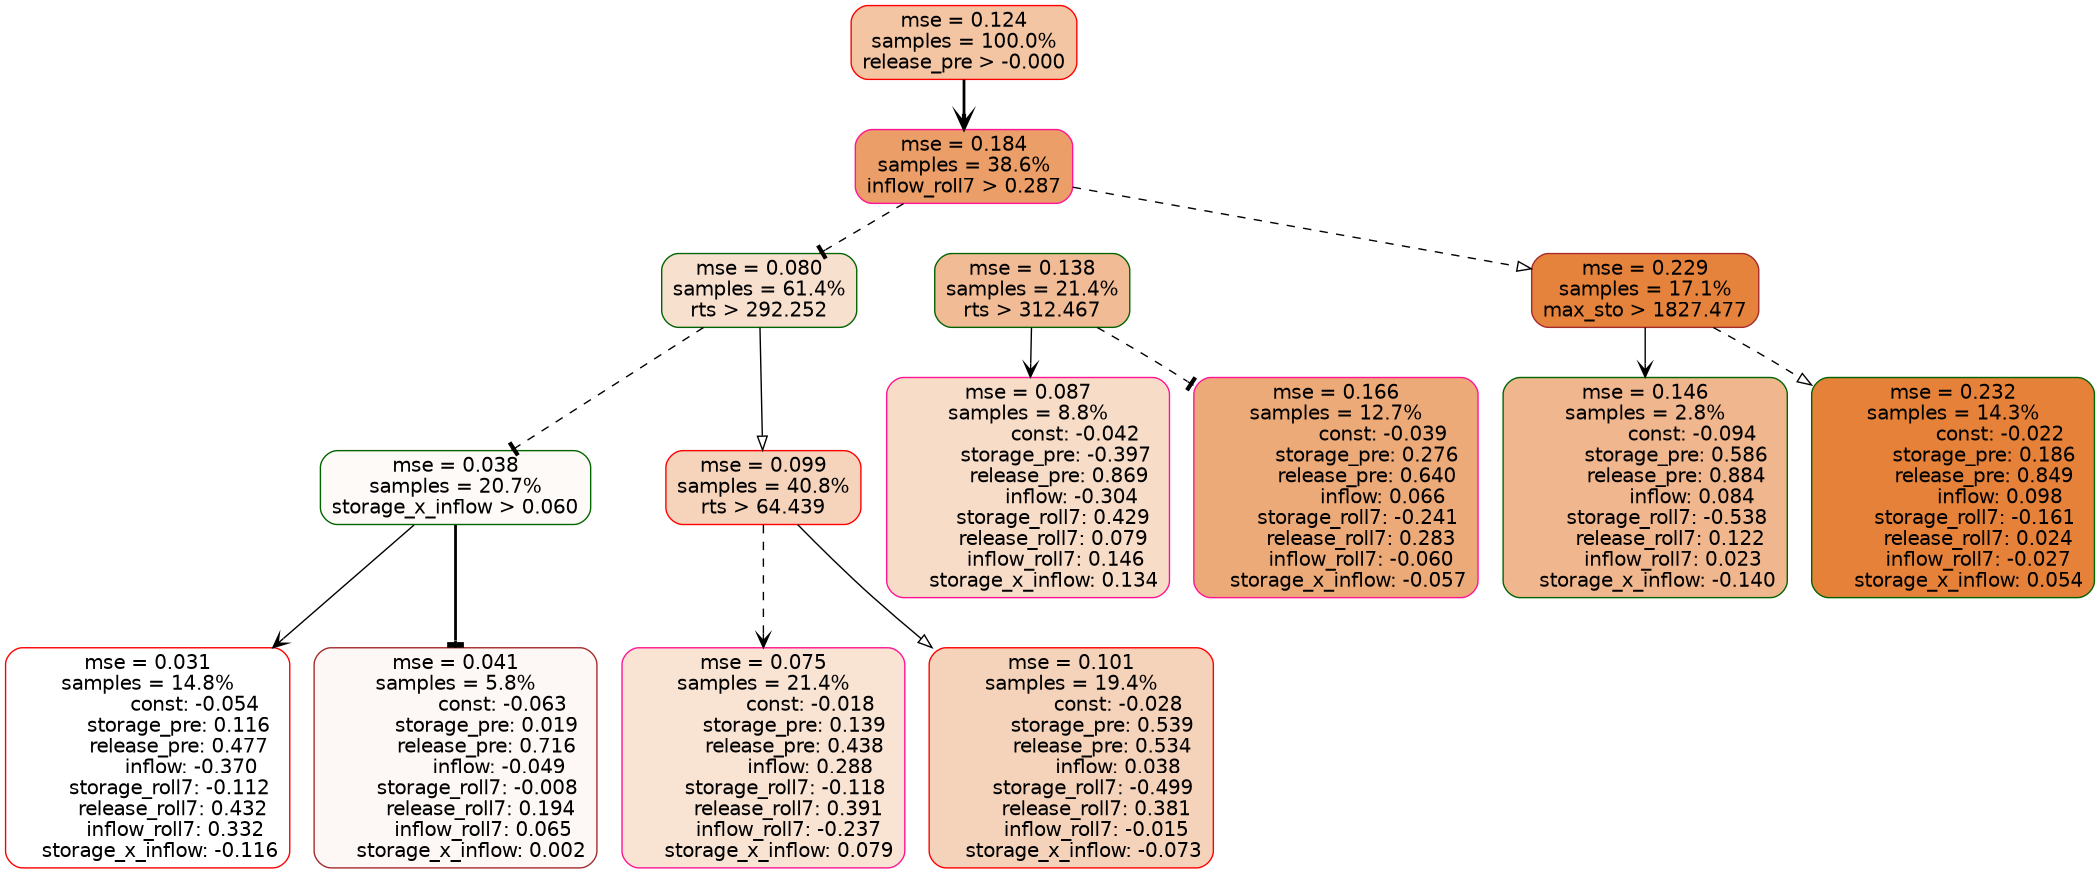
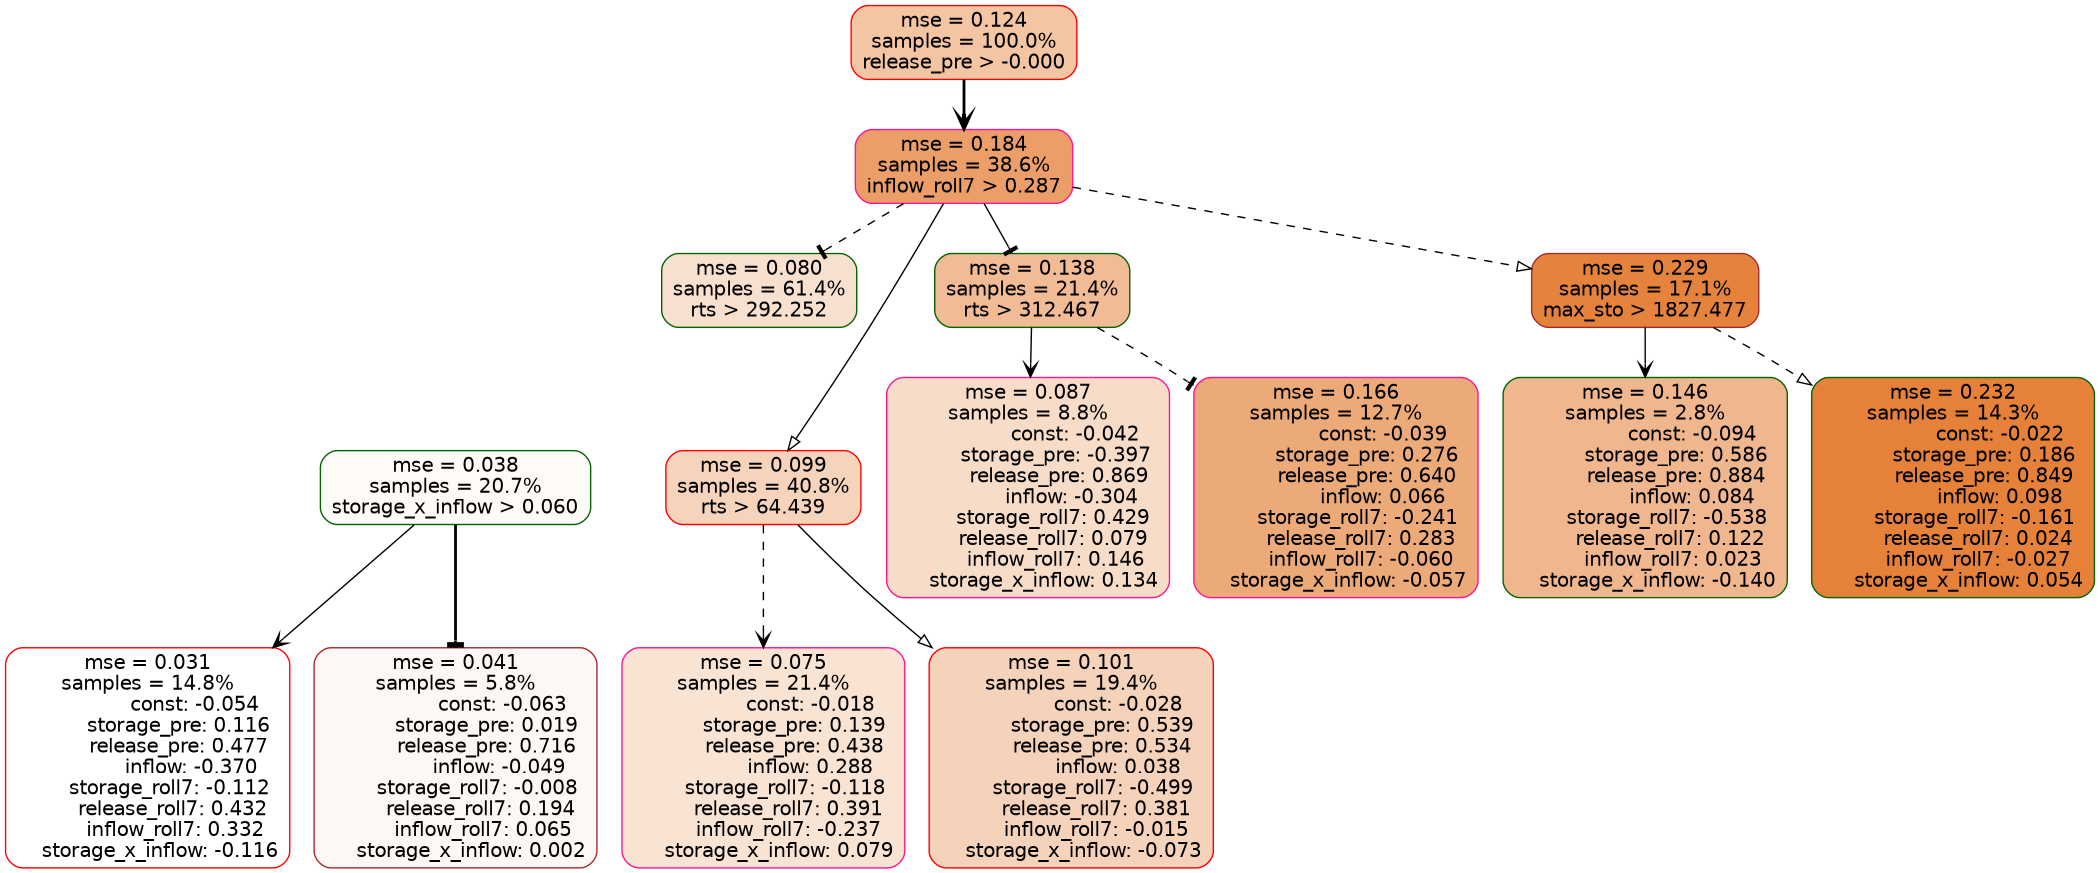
none -> (996, 225)
(761, 382) -> (872, 323)
(610, 387) -> none
